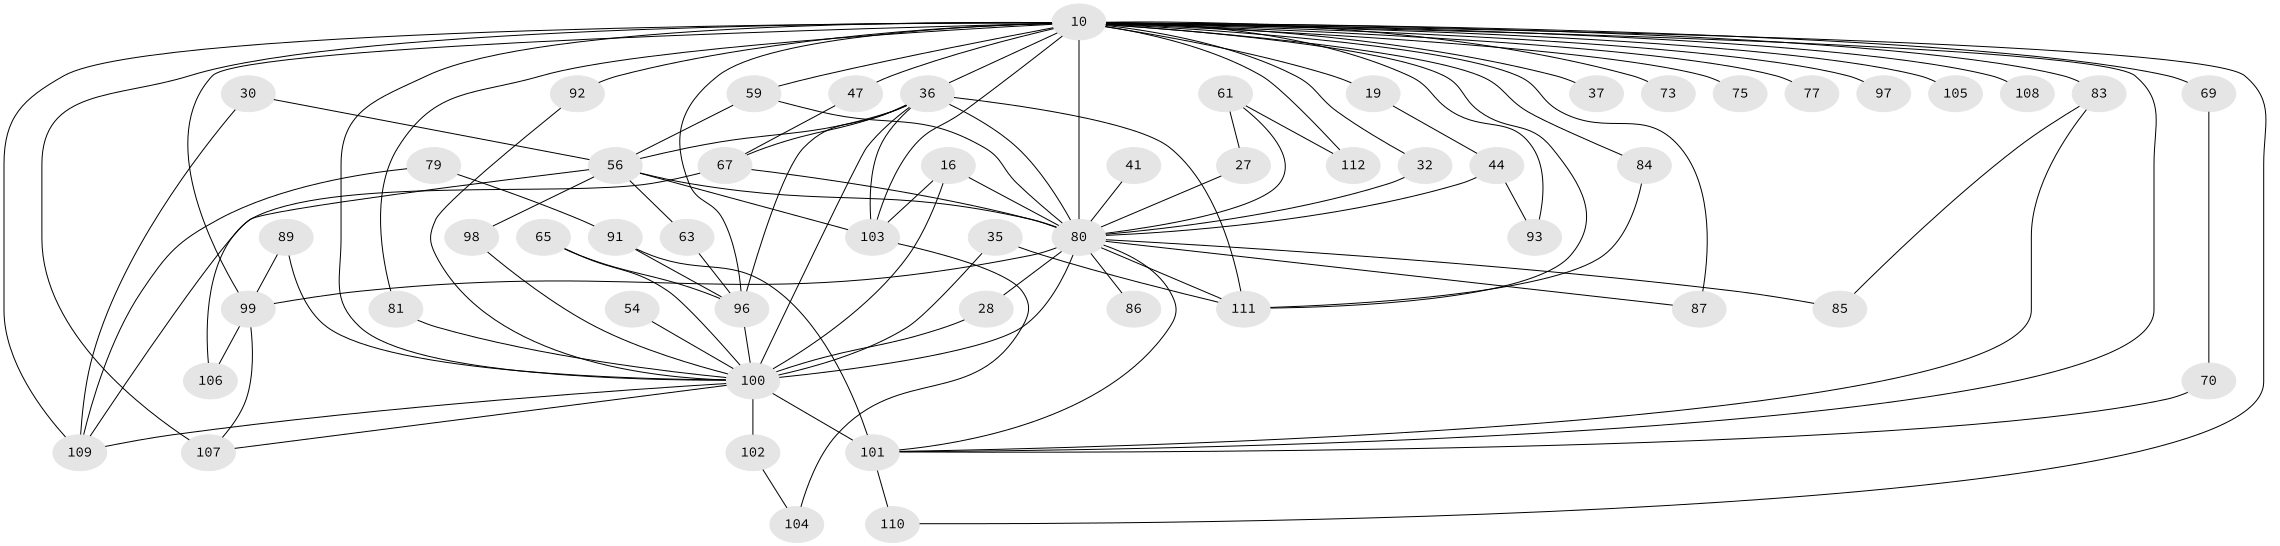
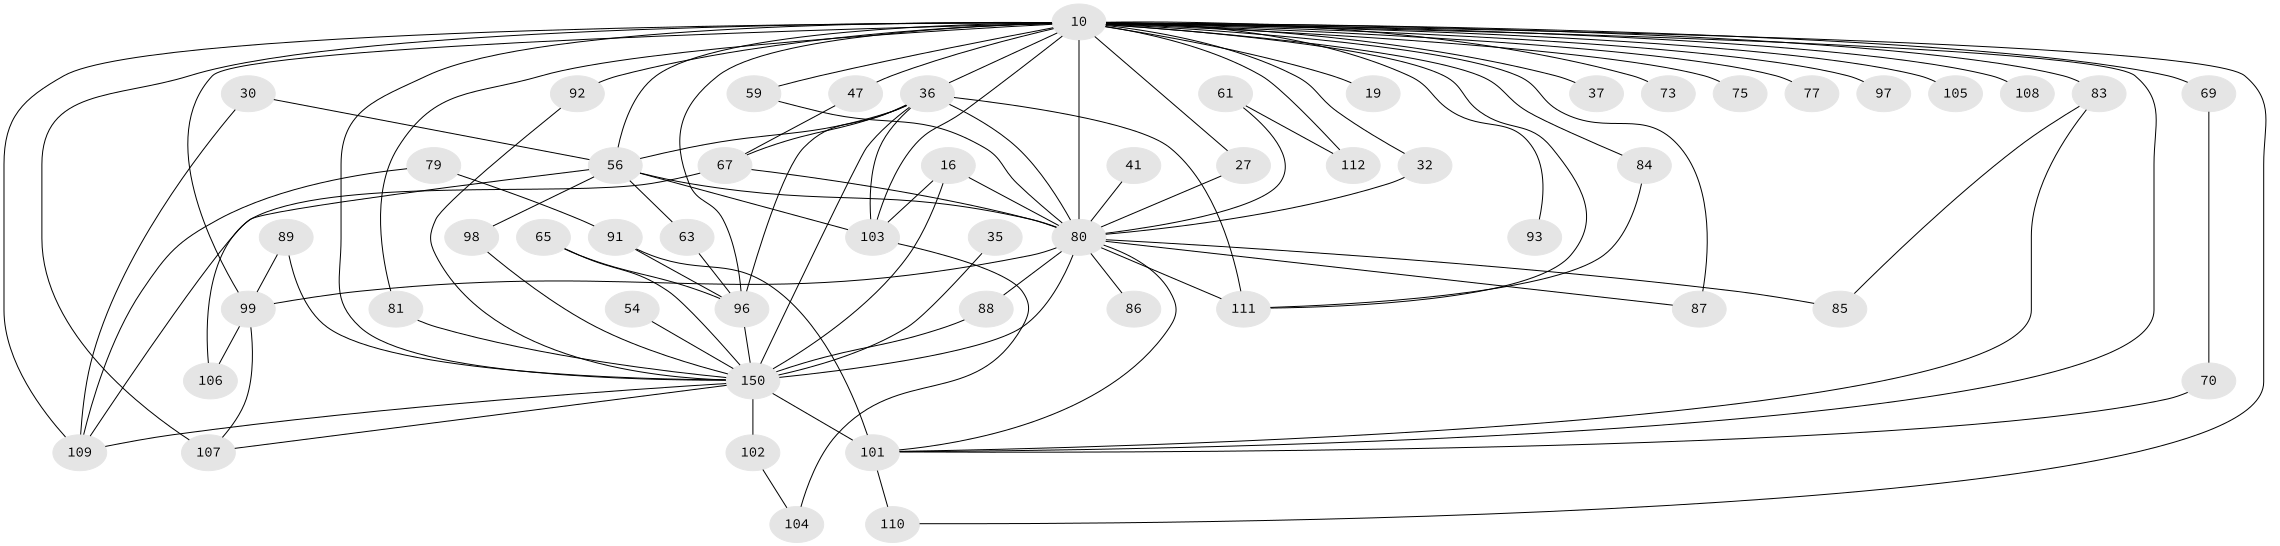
(690, 127) -> (810, 36)
(1235, 130) -> (1161, 94)
(1497, 166) -> none
(1118, 277) -> none
(986, 309) -> (986, 309)
(753, 381) -> (753, 381)
